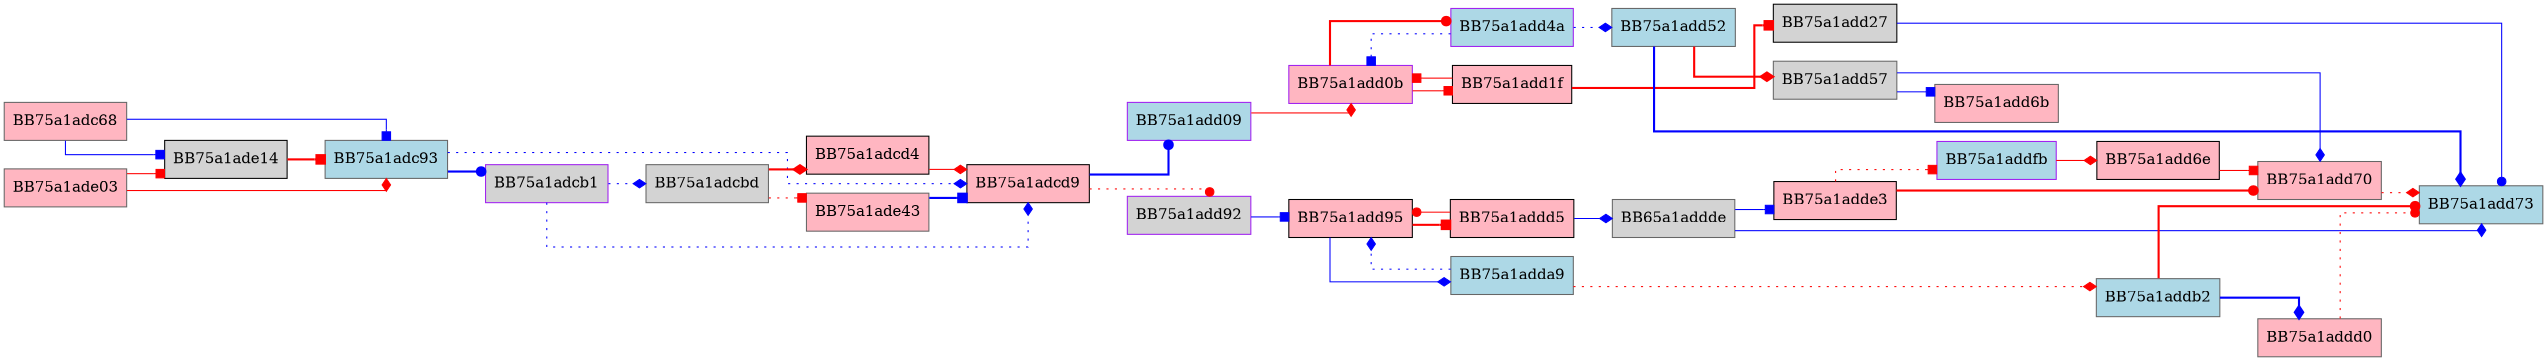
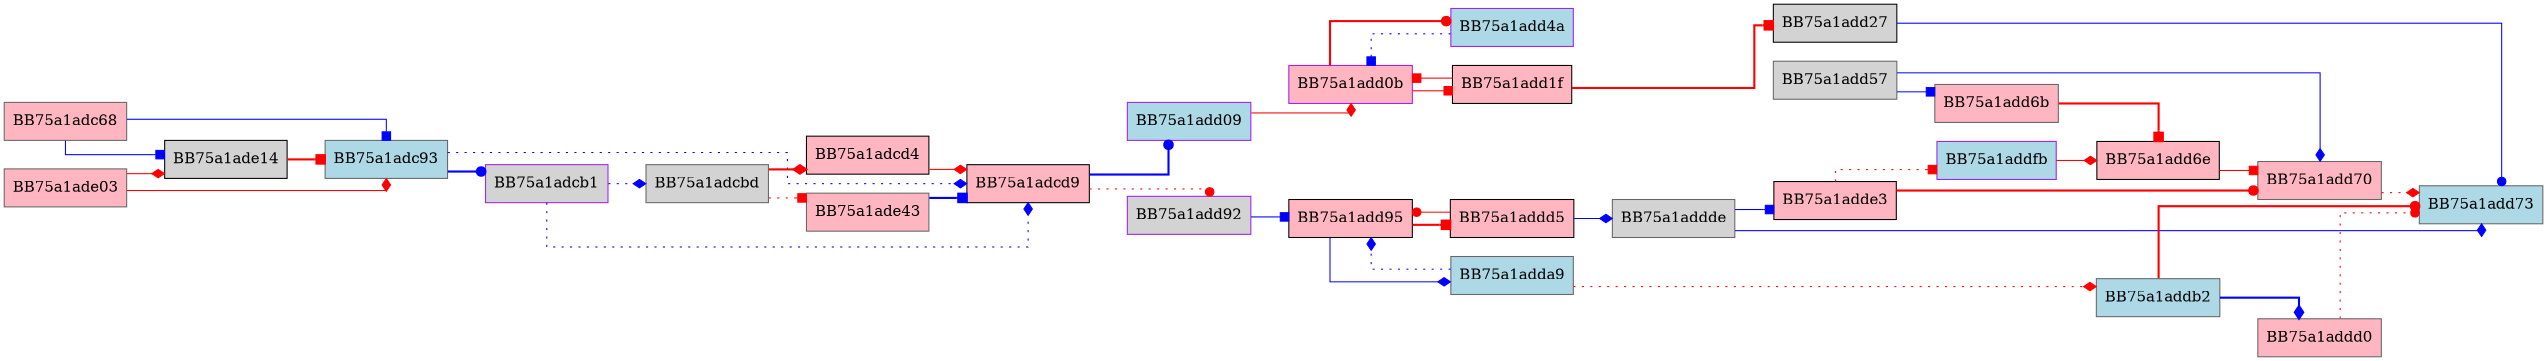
(1674, 27) -> none
none -> (2122, 103)
(140, 174) -> (140, 174)
(1674, 218) -> (1674, 218)
